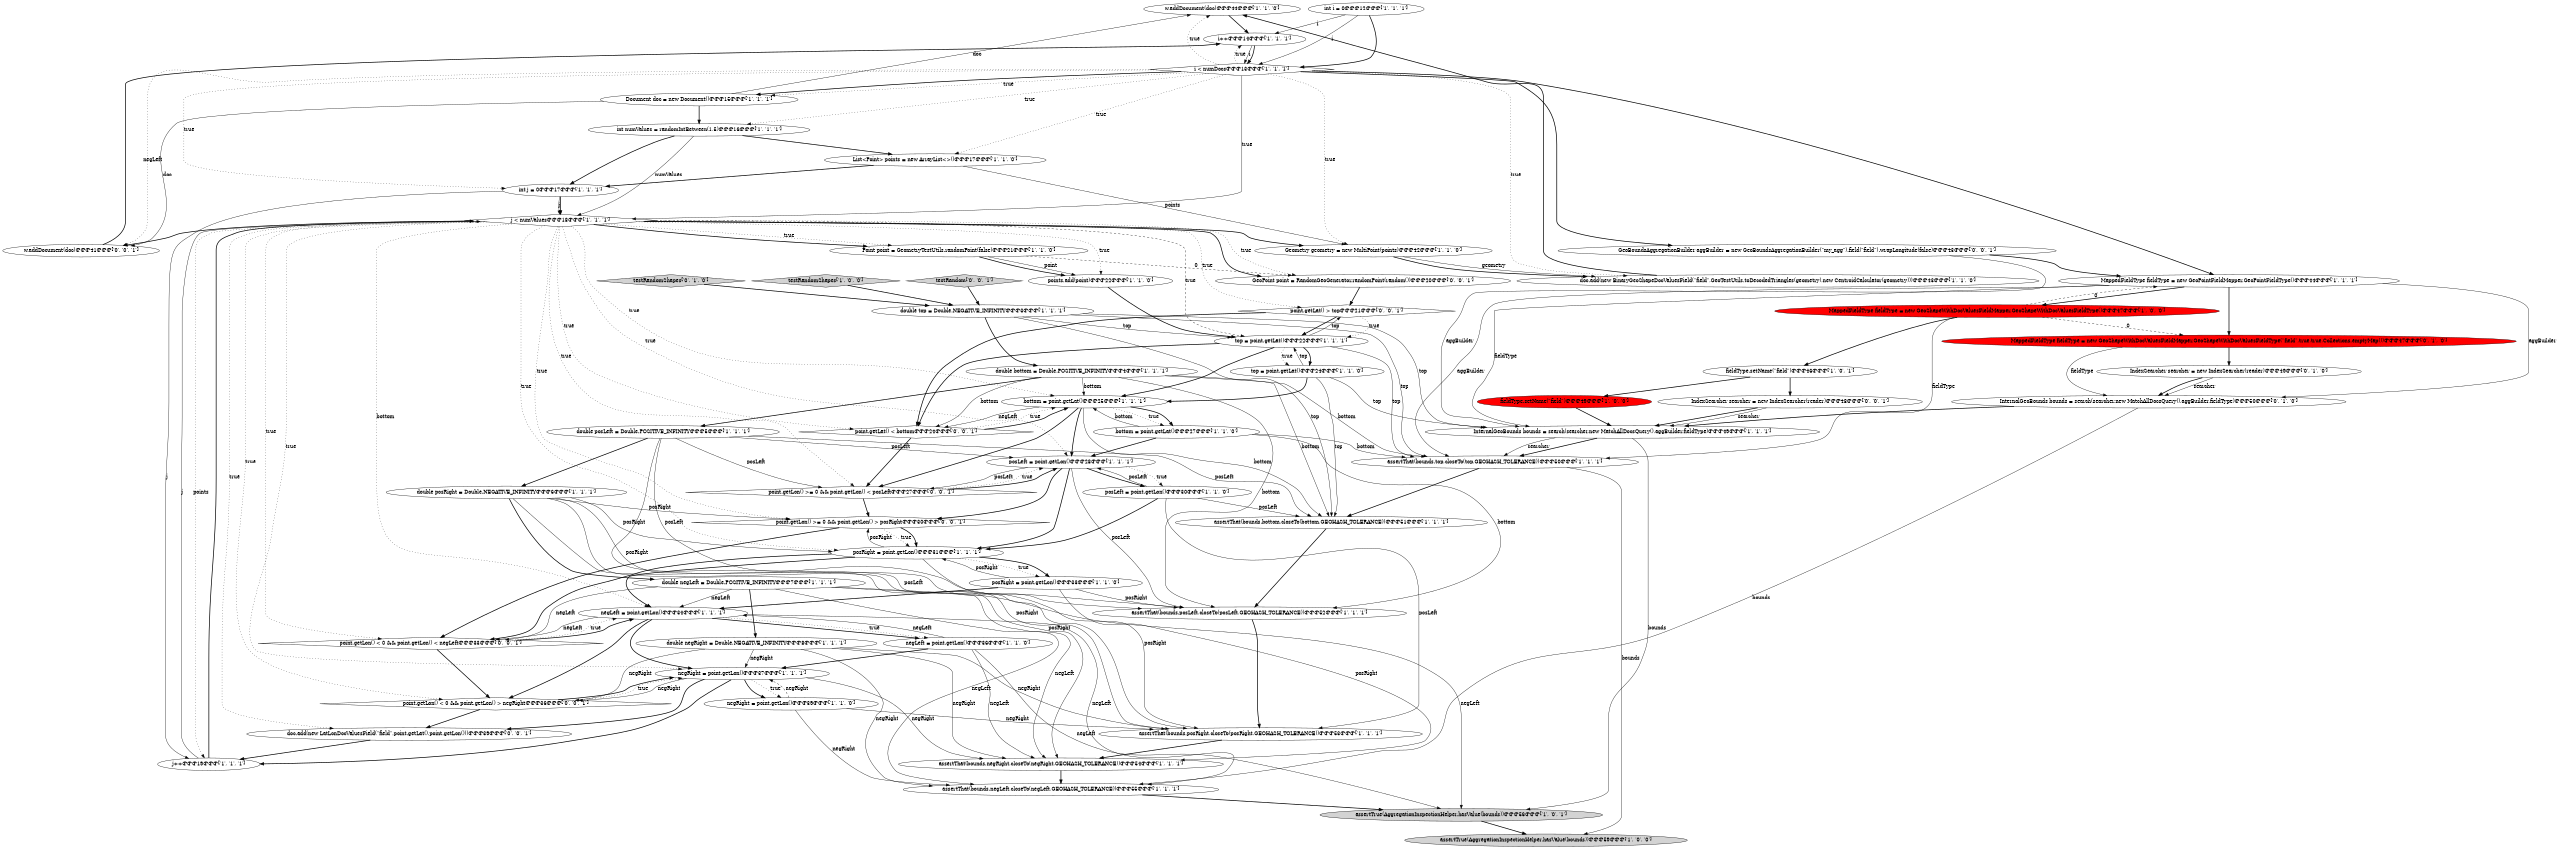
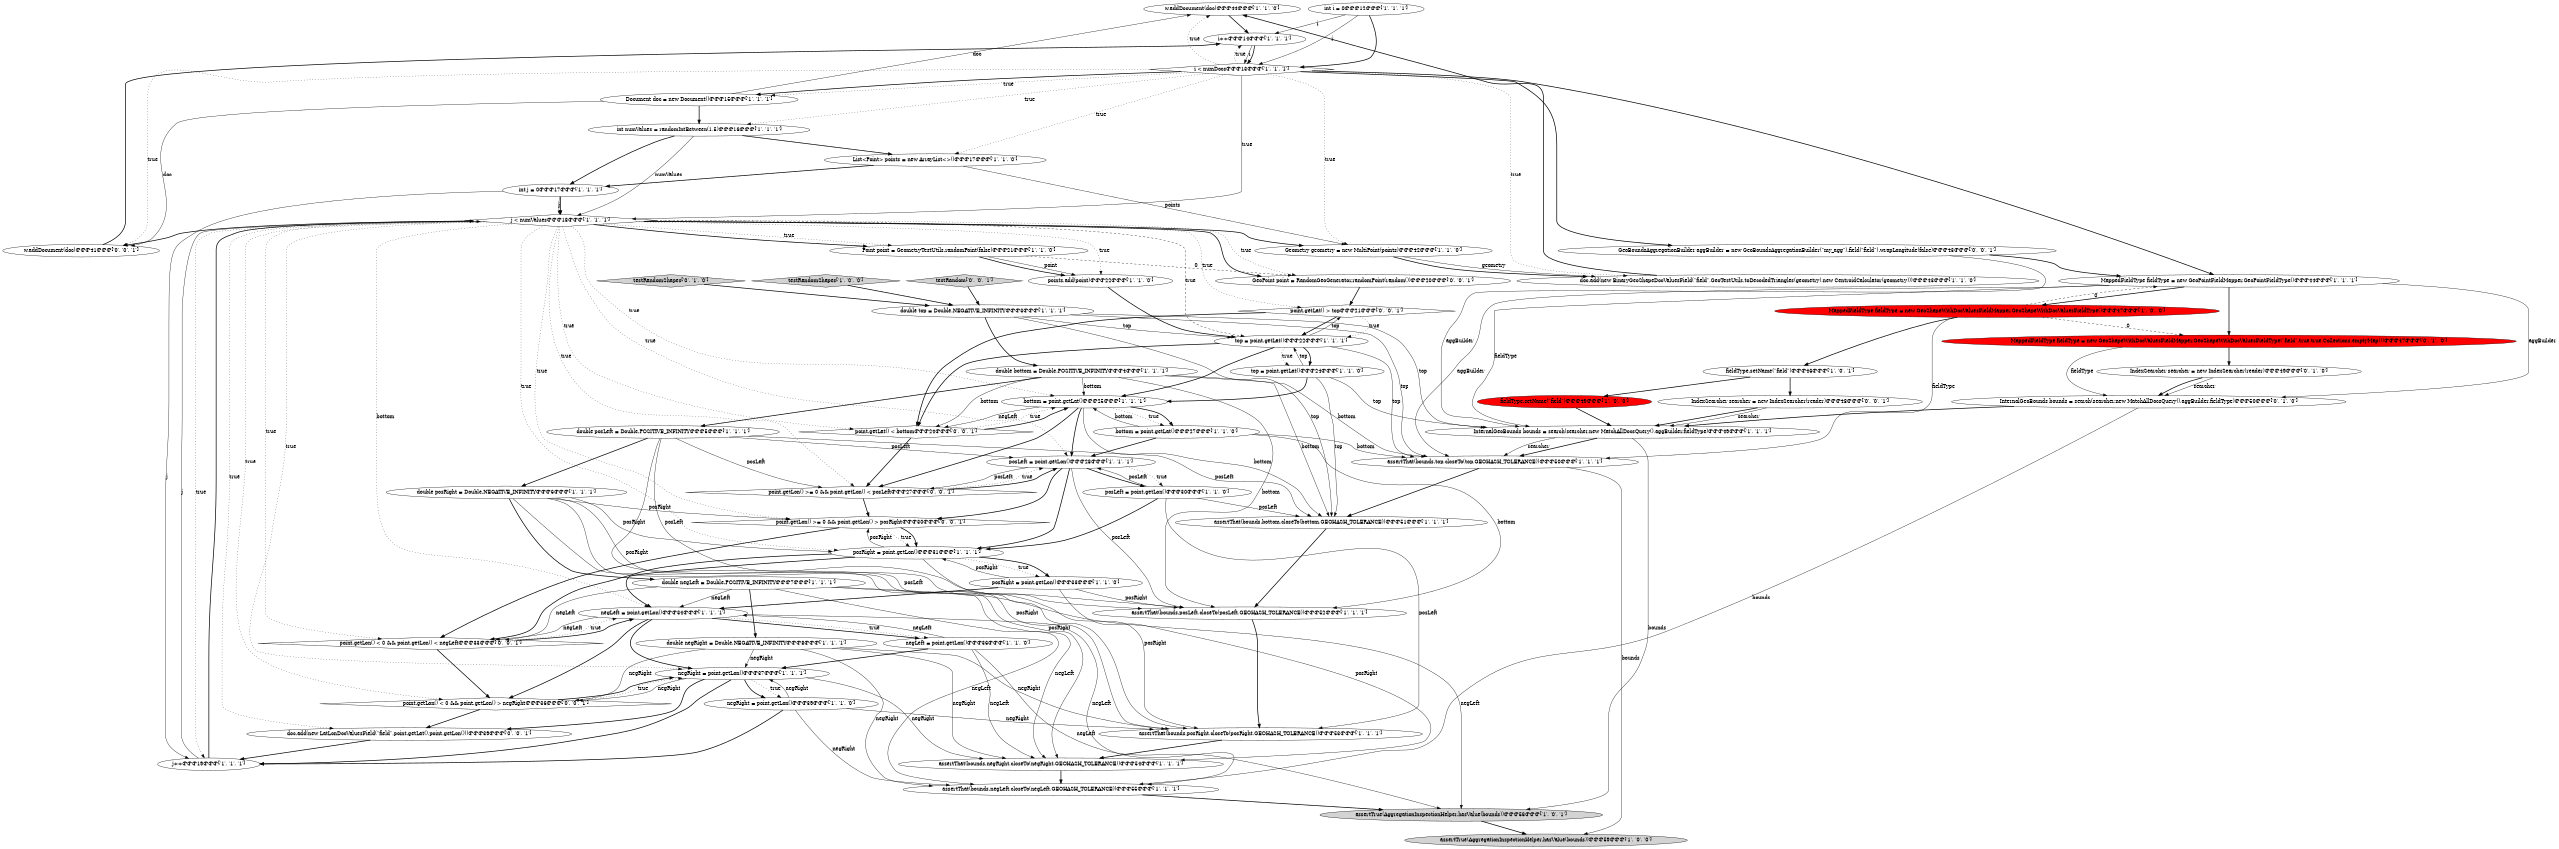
(479, 78) -> none
(153, 160) -> (153, 160)
(201, 492) -> (201, 492)
(783, 687) -> (783, 687)
none -> (529, 761)
